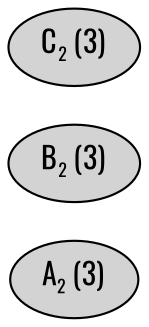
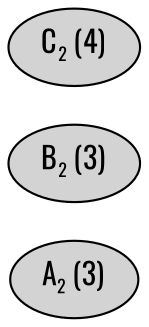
(87, 44) -> (87, 44)
